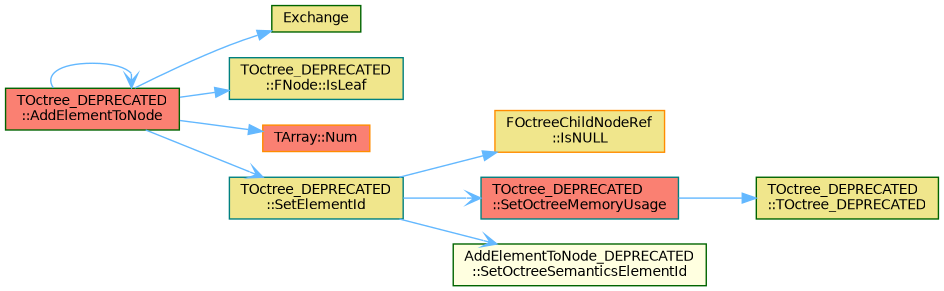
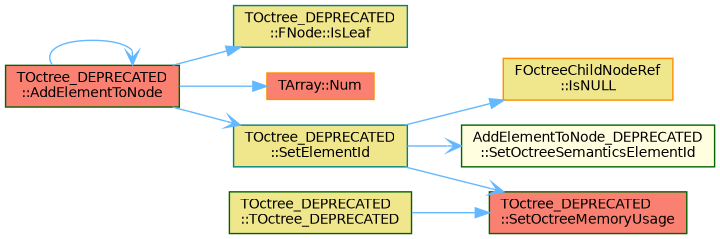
(316, 19) -> none
(580, 198) -> (588, 213)
(710, 198) -> (443, 213)
